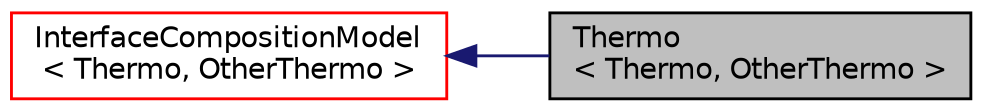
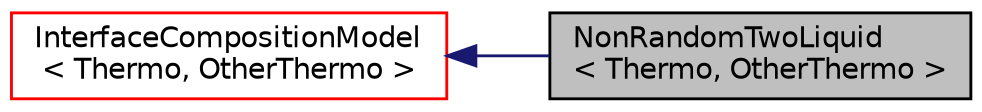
(760, 56) -> (760, 56)
